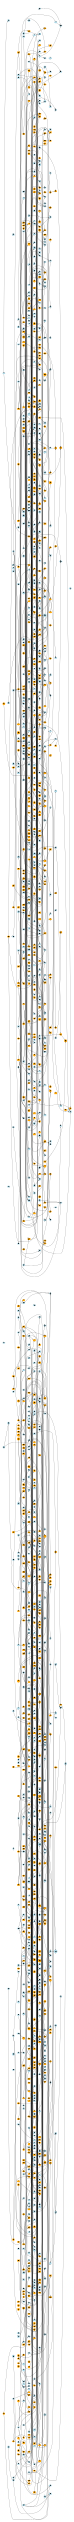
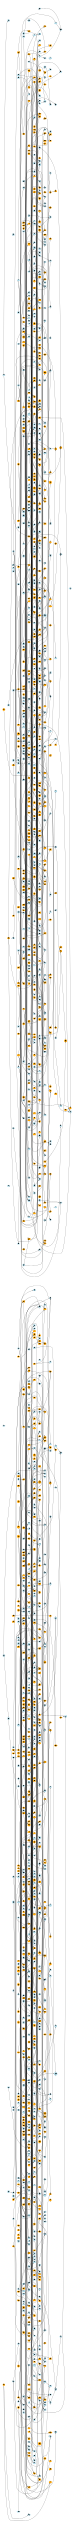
(45, 498) -> (45, 499)
(29, 2452) -> none
